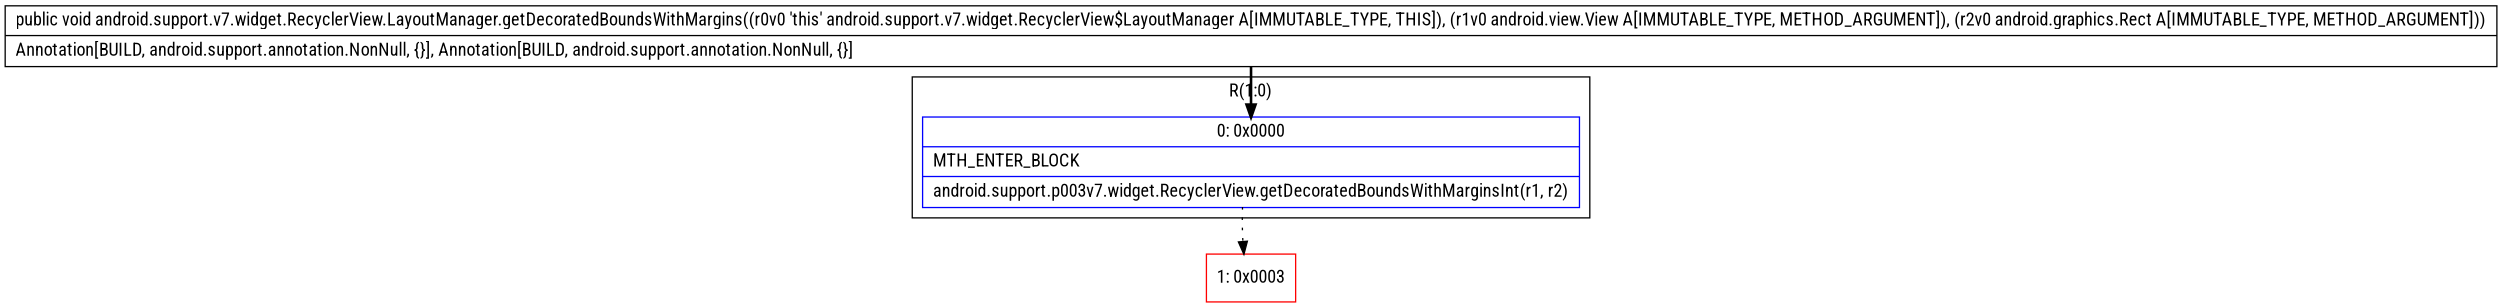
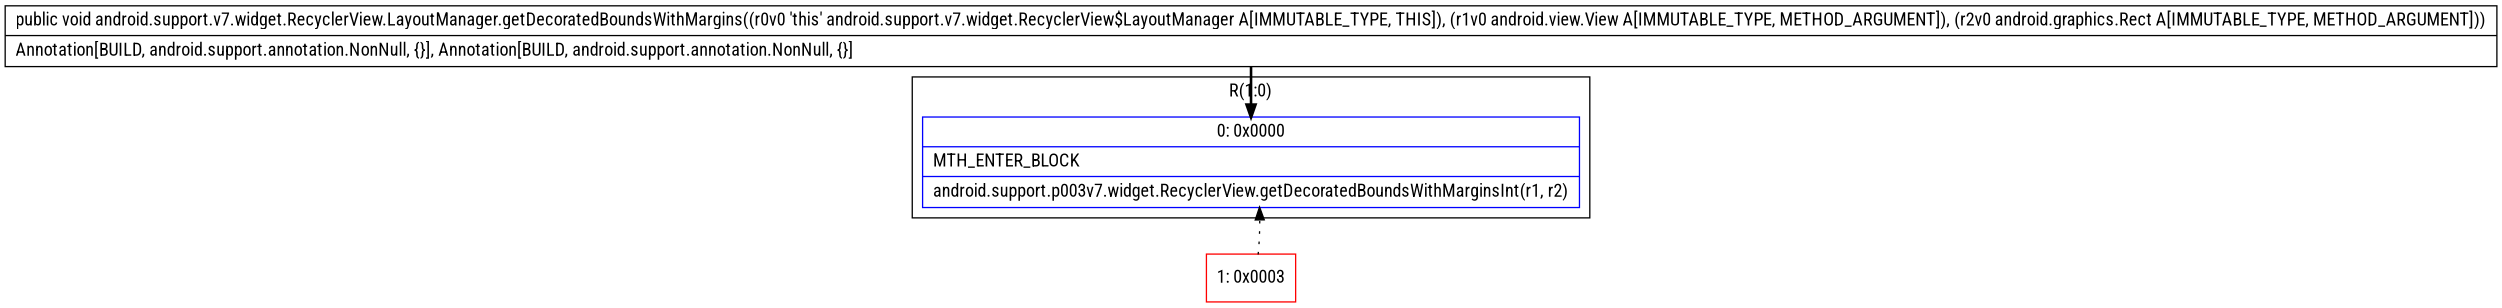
(1242, 226) -> (1259, 237)
